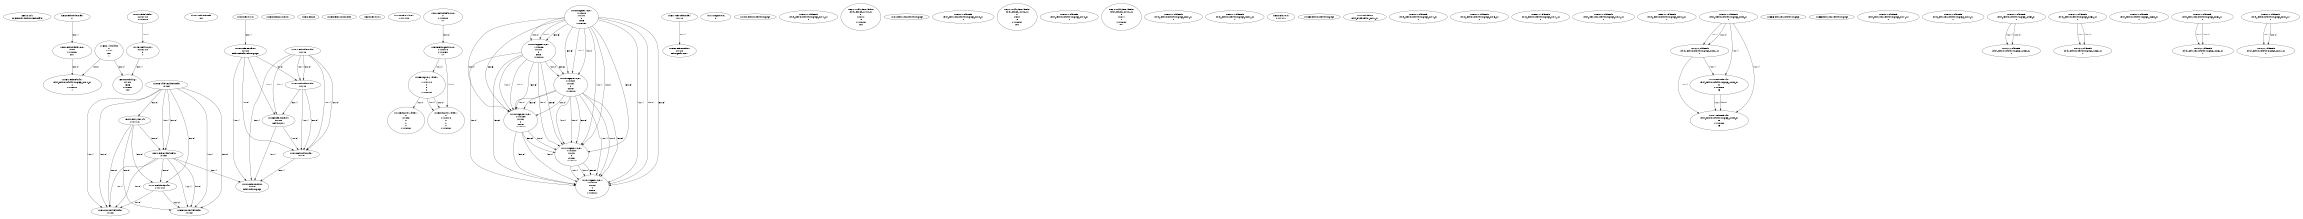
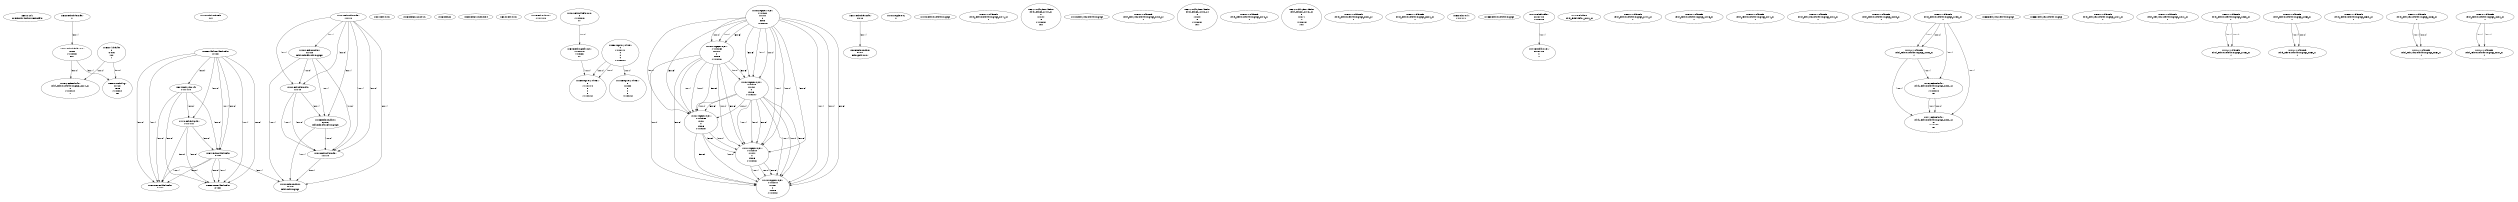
(716, 17) -> (896, 17)
(245, 31) -> (329, 33)
(436, 65) -> none
(136, 66) -> (90, 73)
(279, 120) -> (325, 122)
(572, 154) -> (752, 154)
(162, 170) -> (202, 138)
